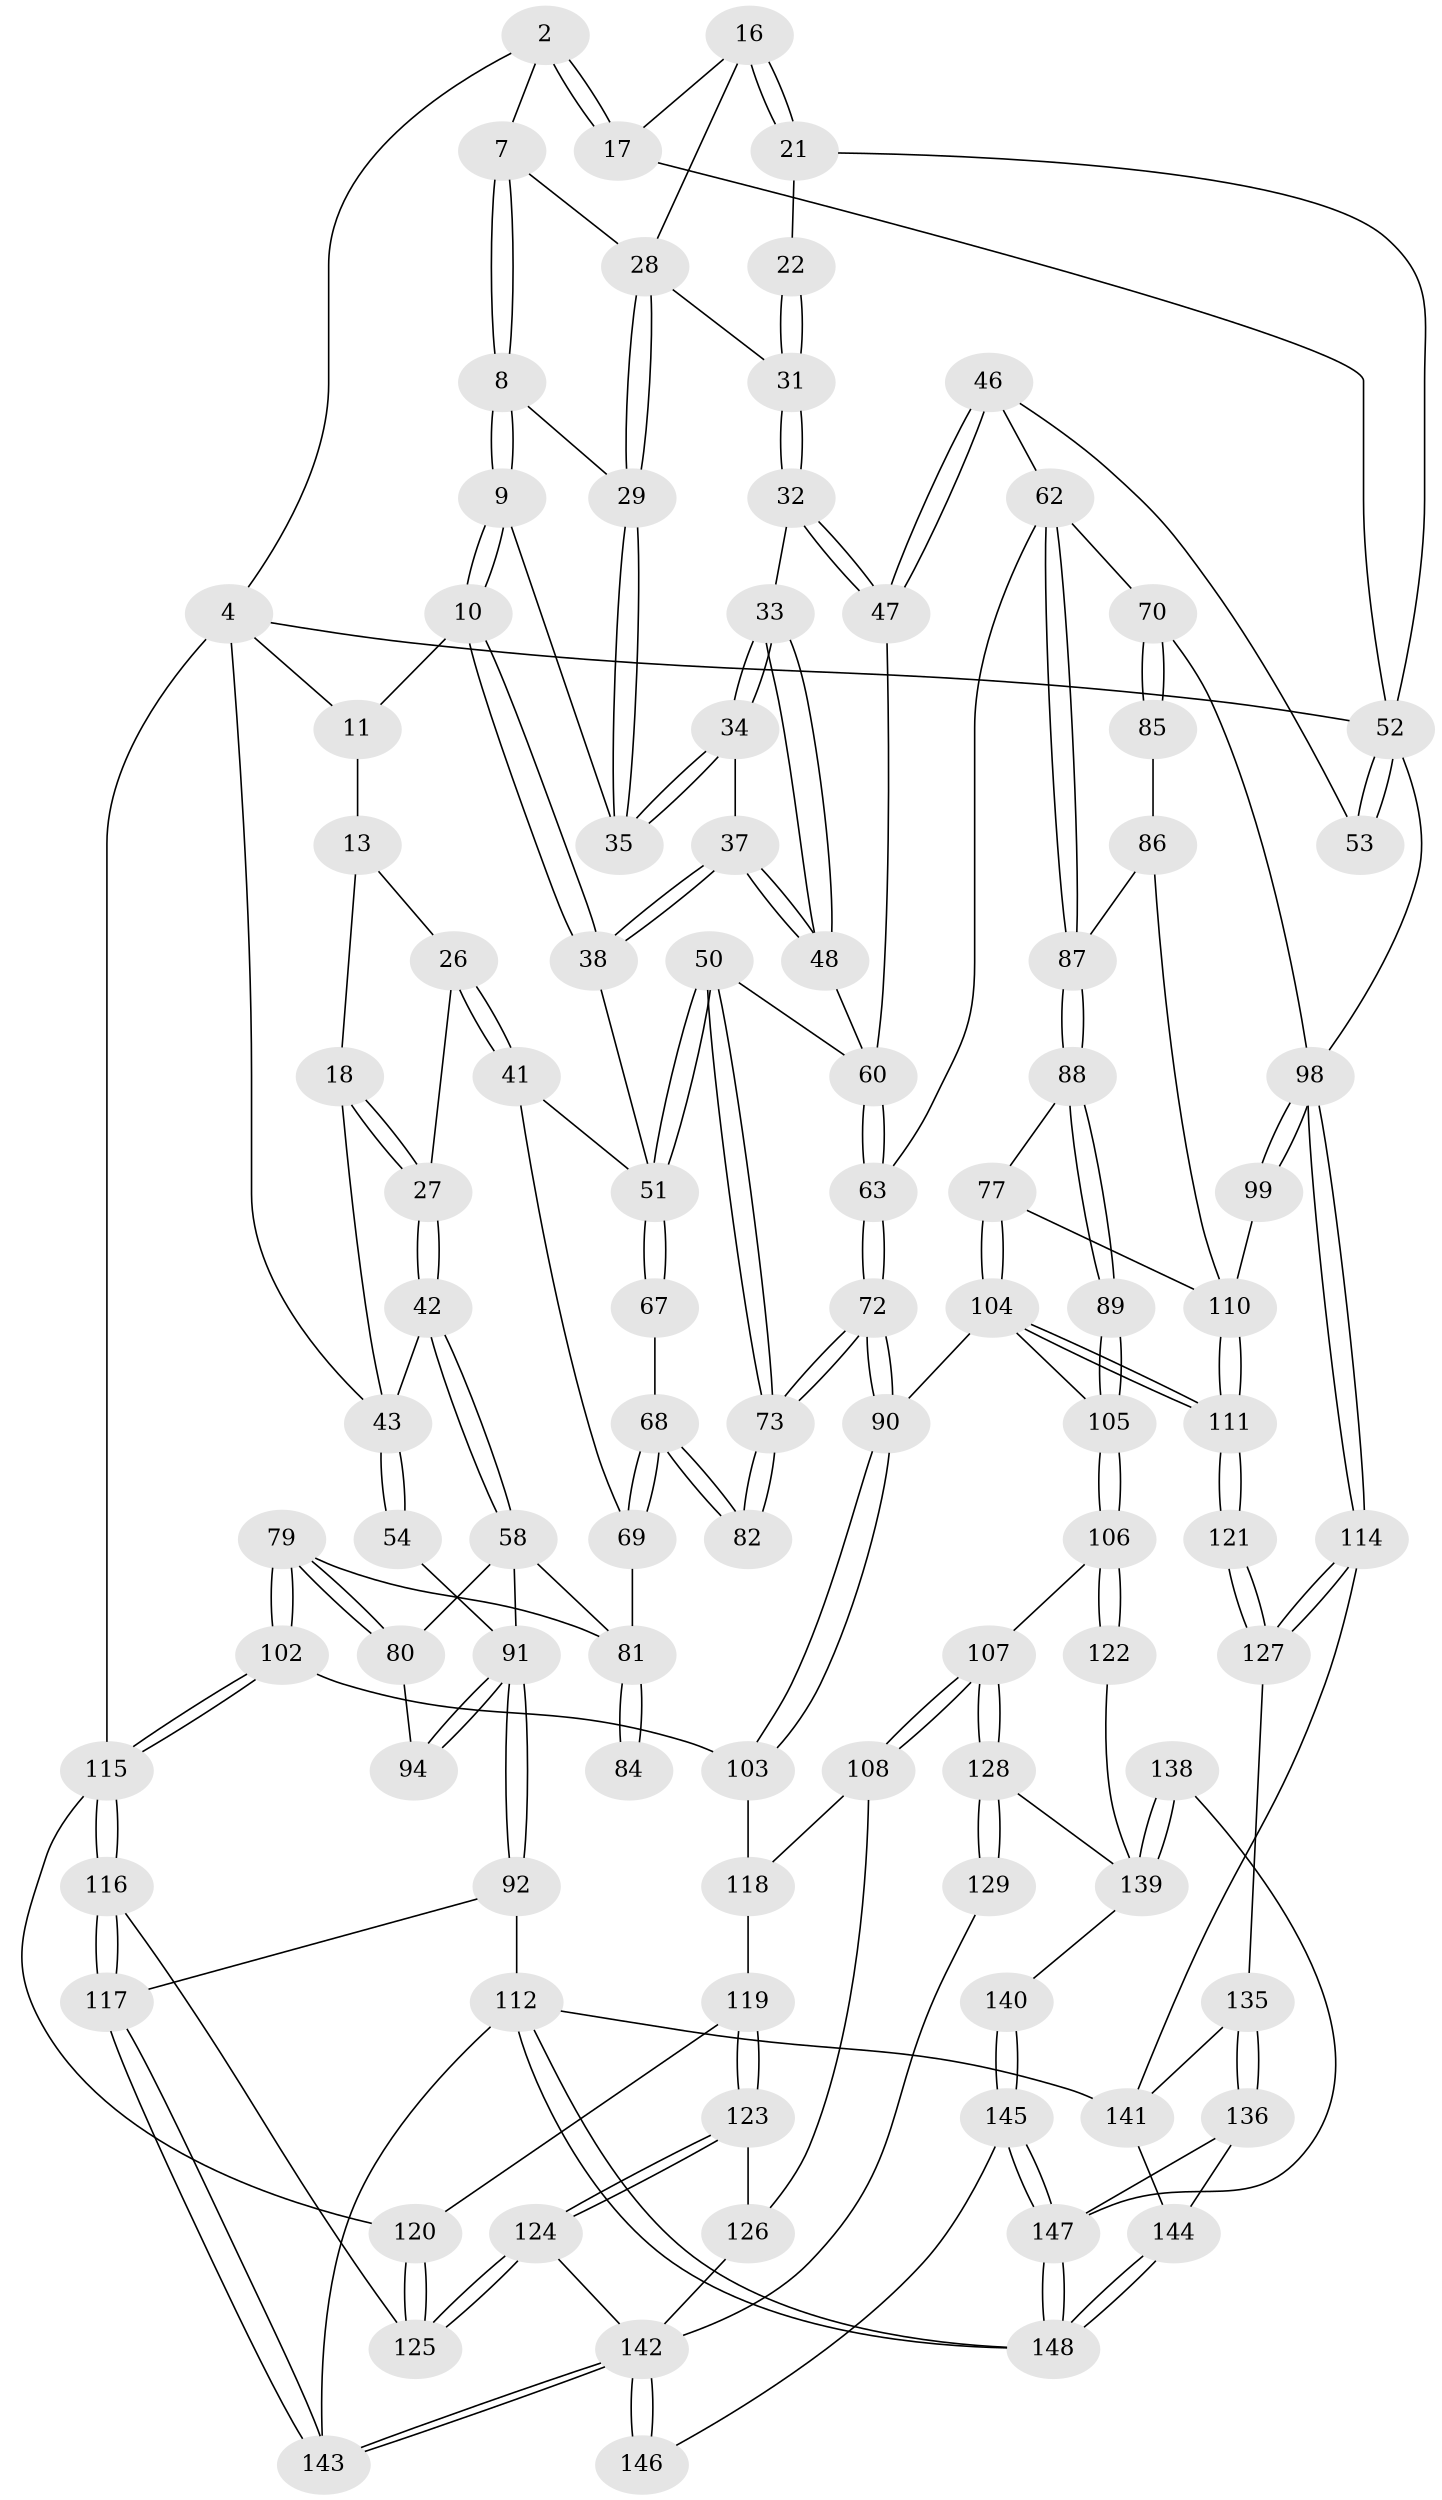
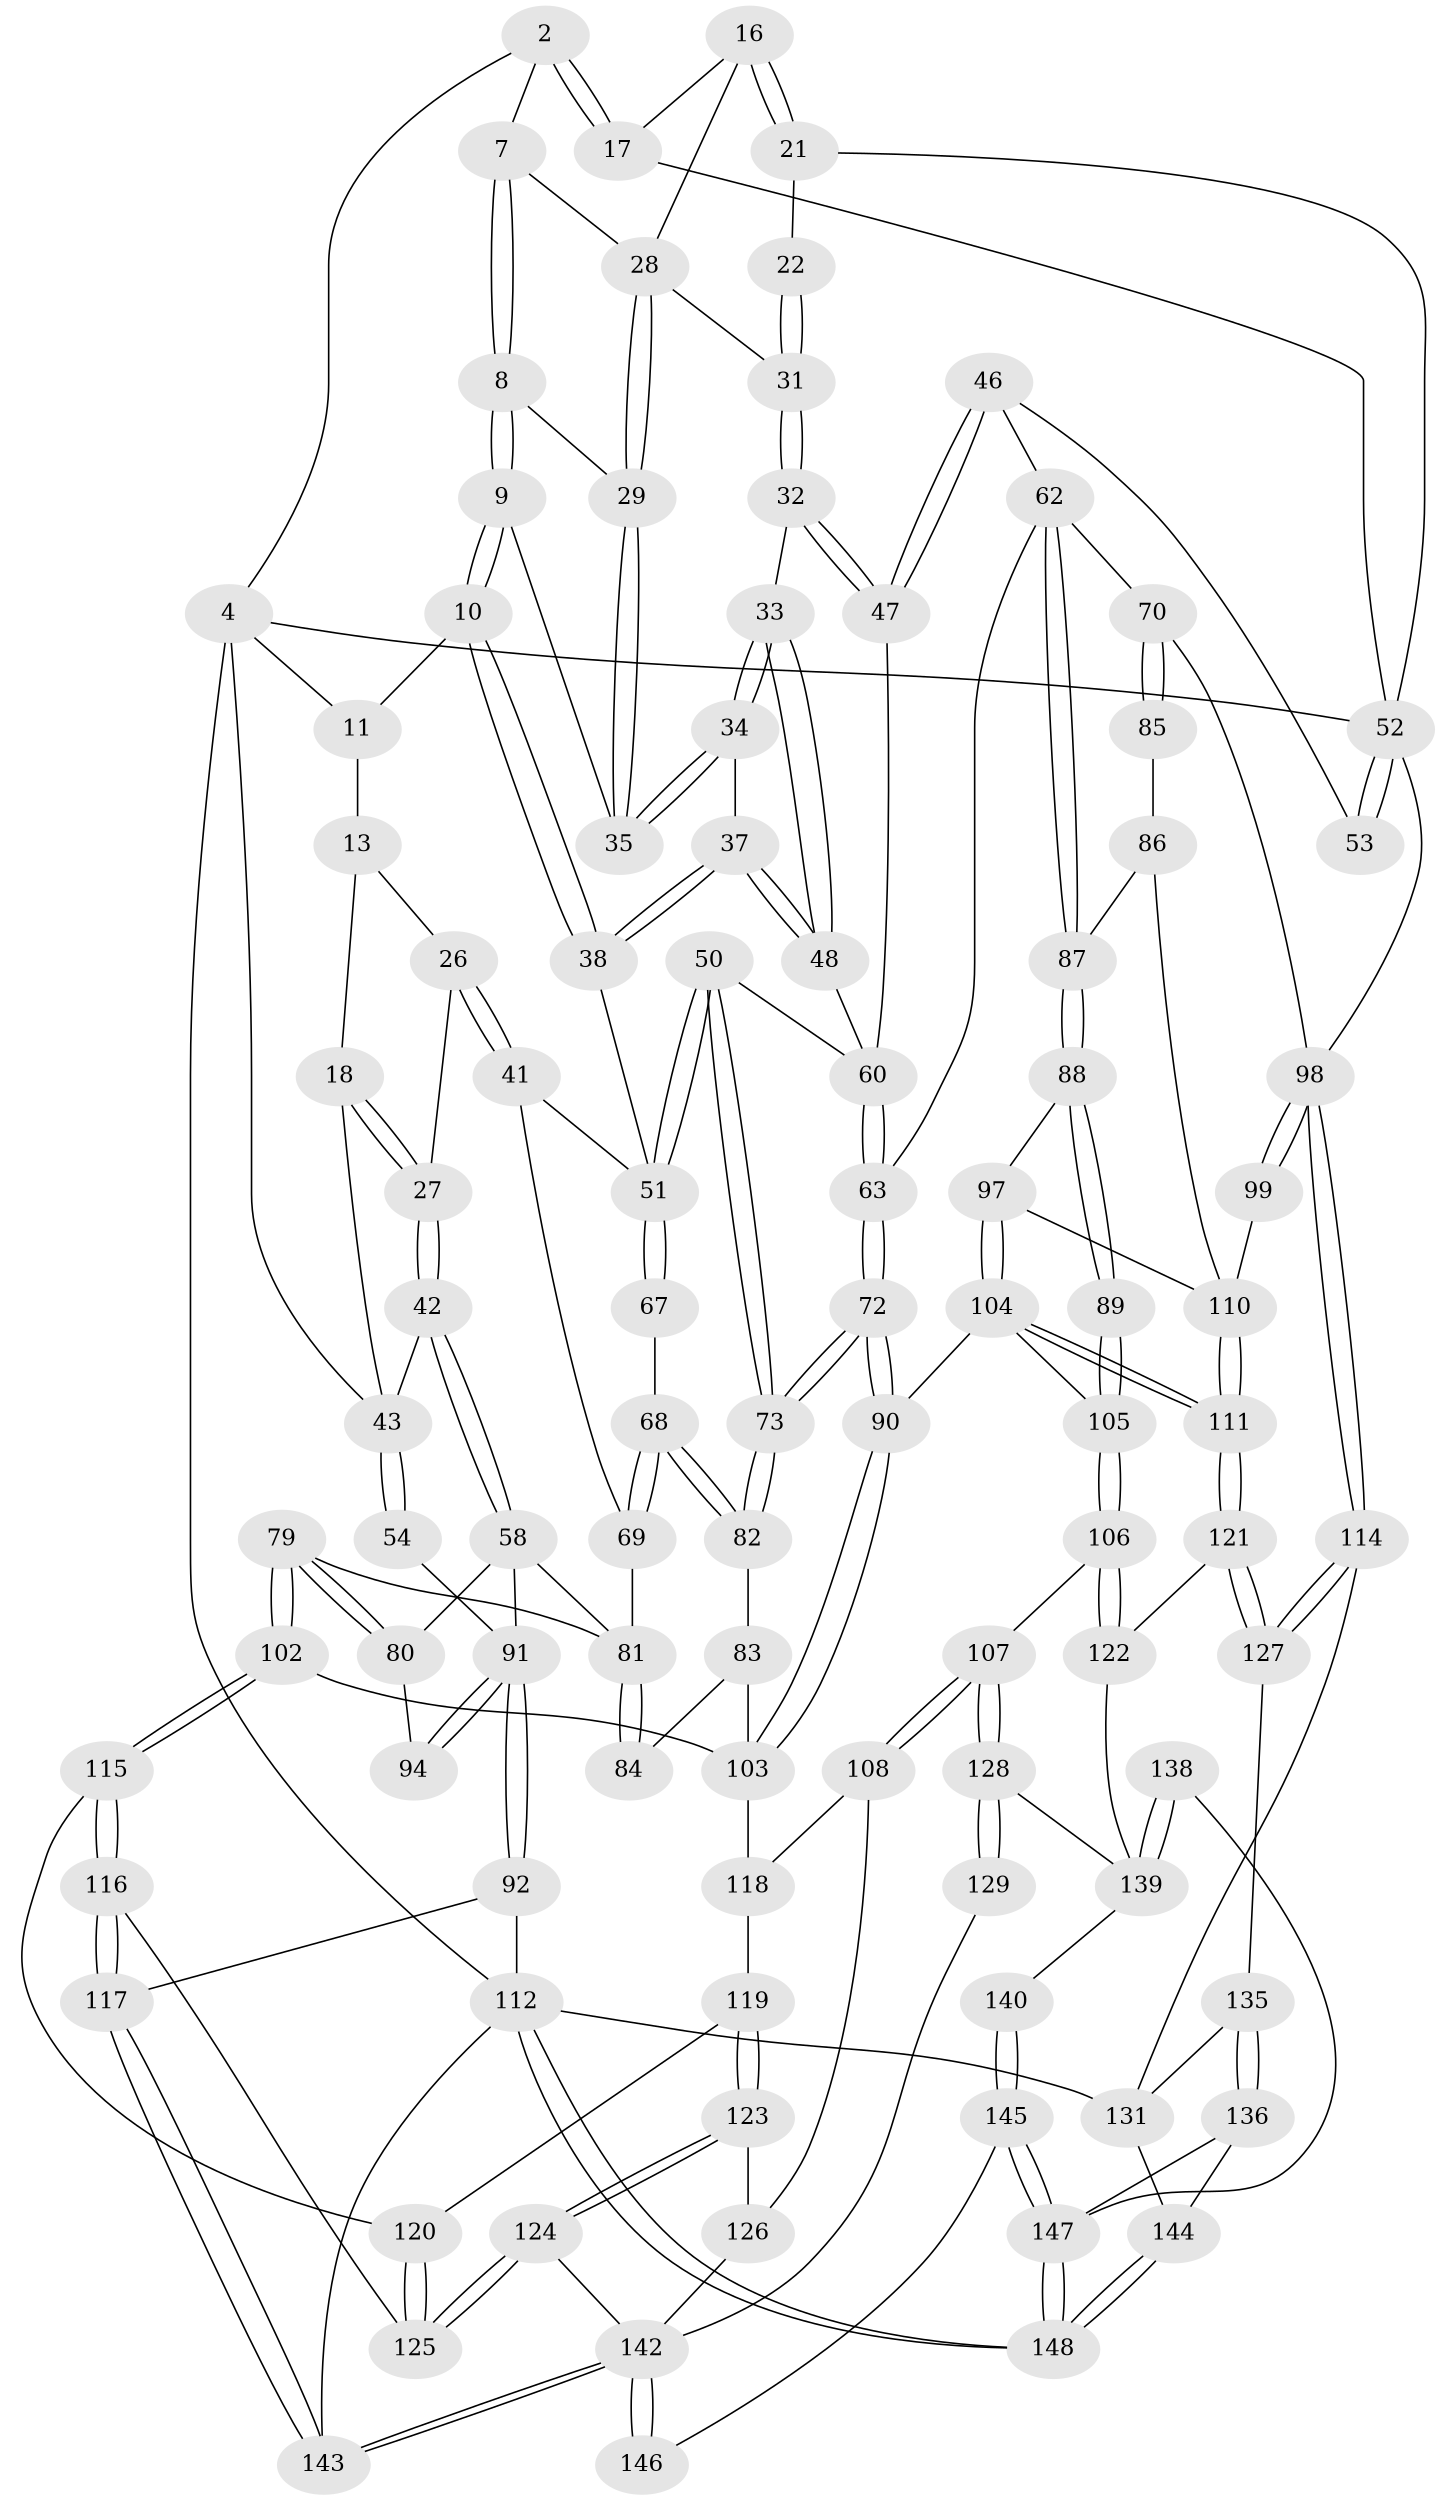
(107, 1177) -> (190, 1366)
(992, 1192) -> (992, 1192)
none -> (1170, 1598)
none -> (748, 1655)
(1127, 2118) -> (1127, 2118)
